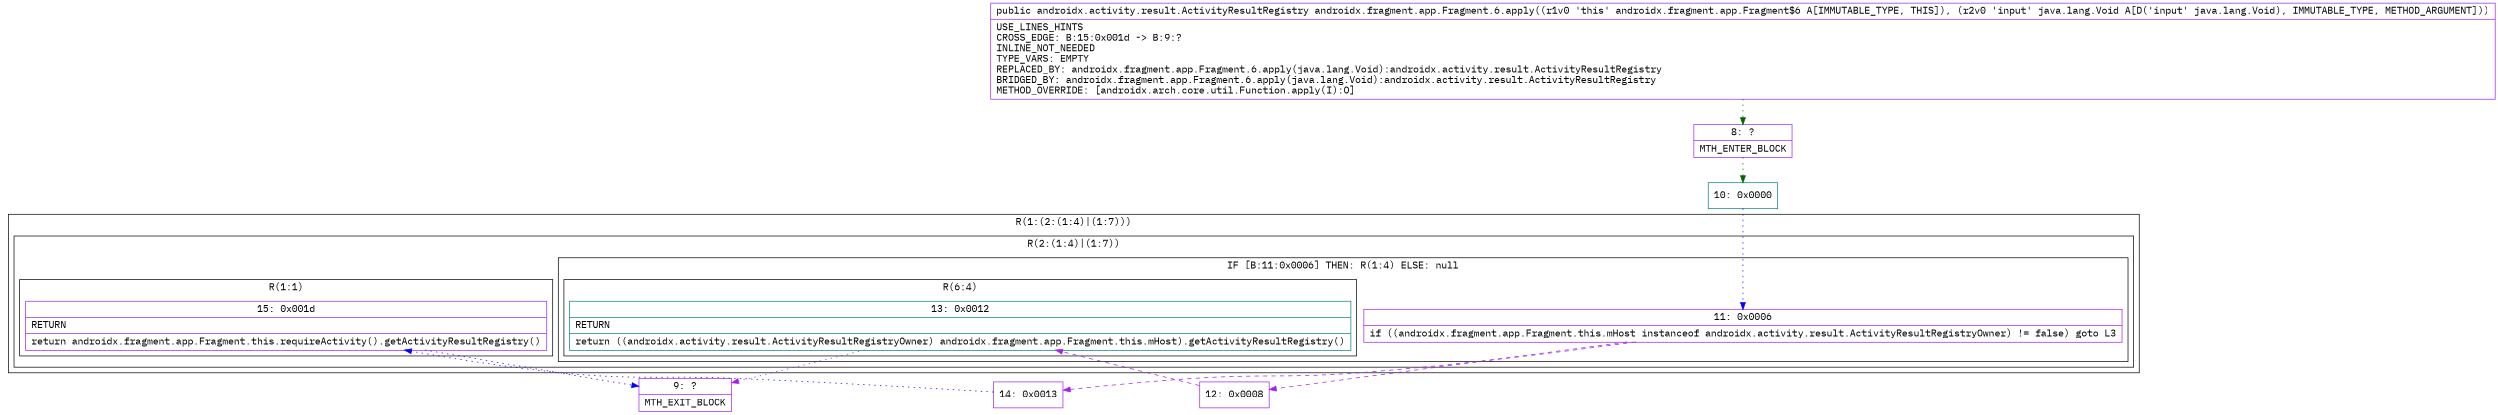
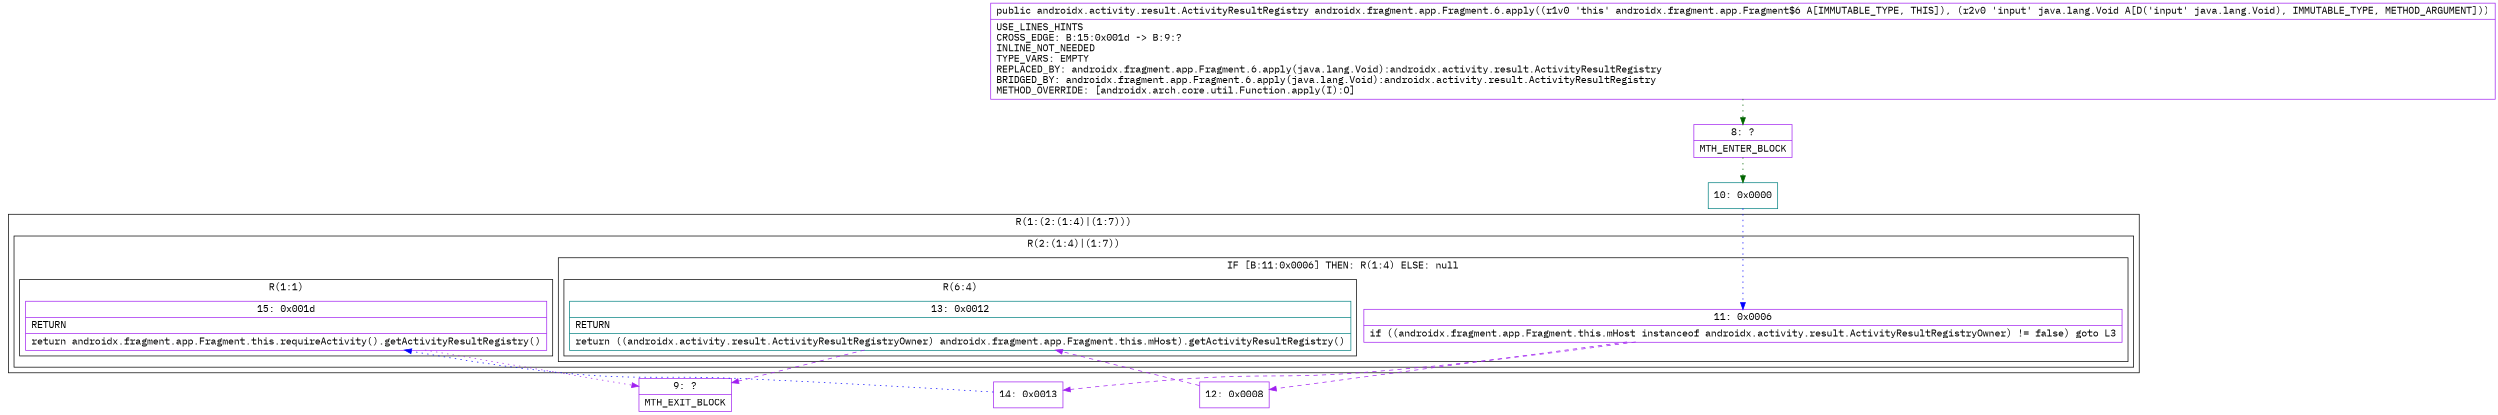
(802, 366) -> (802, 366)
(528, 368) -> (528, 368)
